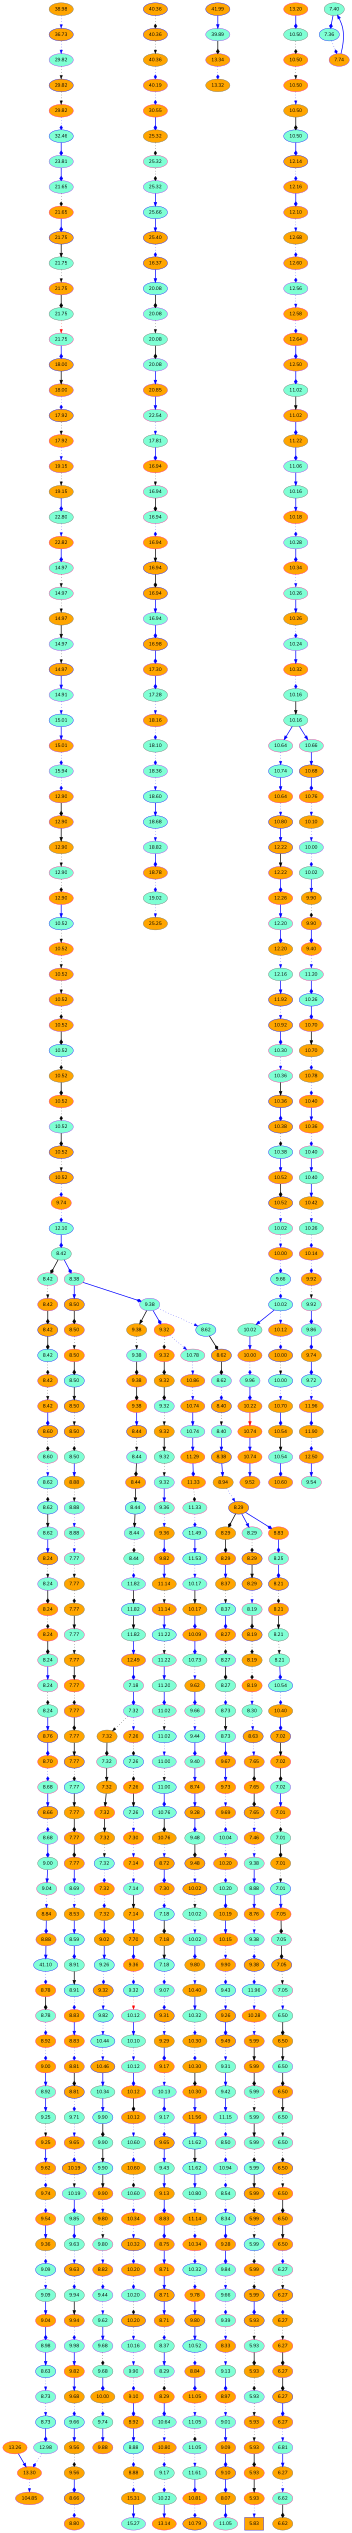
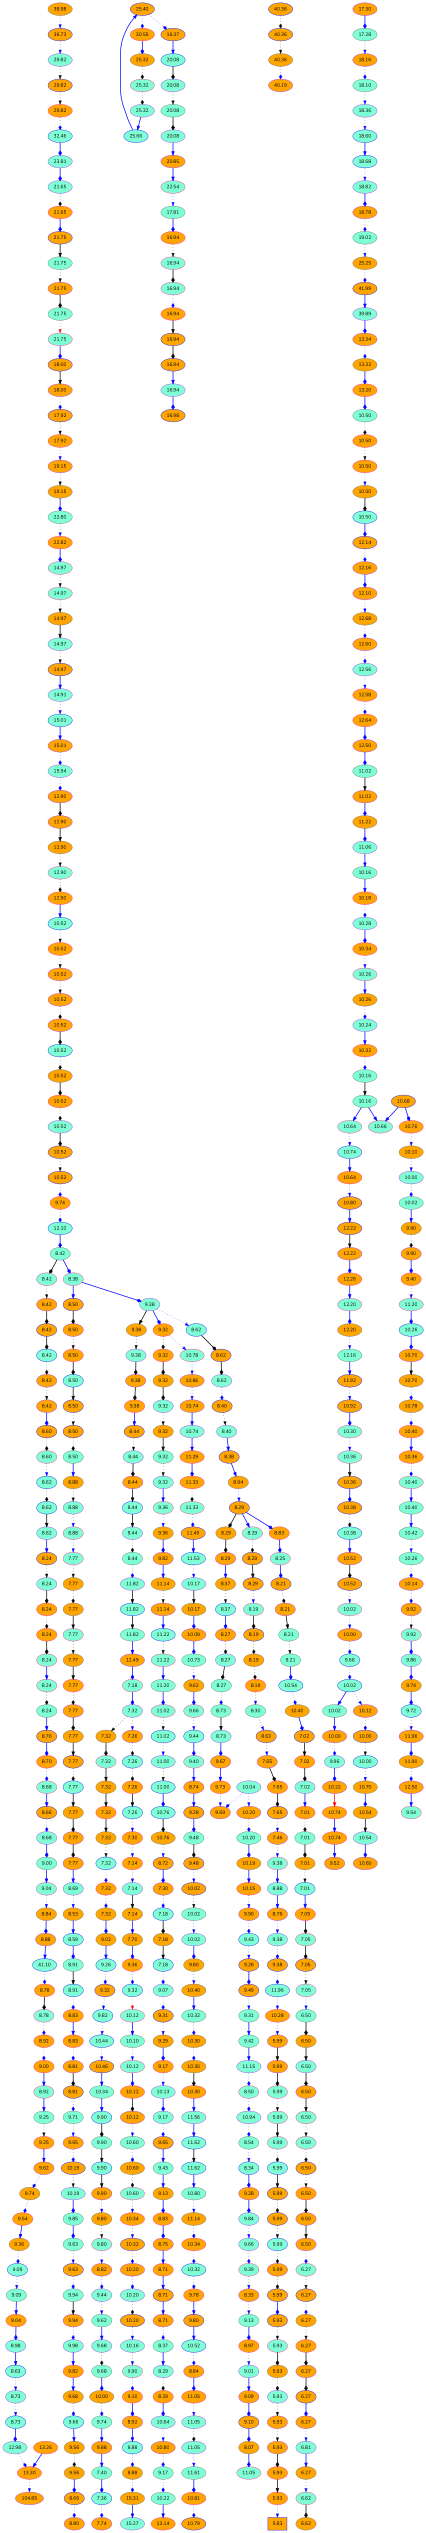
(343, 36) -> (102, 2459)
(218, 45) -> (365, 325)
(155, 96) -> (142, 20)
none -> (365, 274)
none -> (365, 375)
(155, 655) -> none
(155, 756) -> (365, 96)
(311, 757) -> (393, 1113)
(311, 1203) -> (411, 1533)
(195, 1533) -> (193, 1533)
(226, 1823) -> (236, 1799)
(195, 2117) -> (194, 2117)
